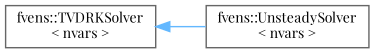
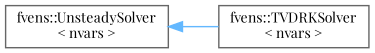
(188, 27) -> (201, 27)
